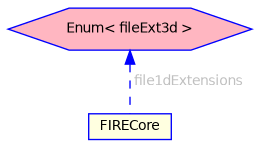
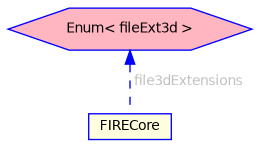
(187, 82) -> (187, 82)
